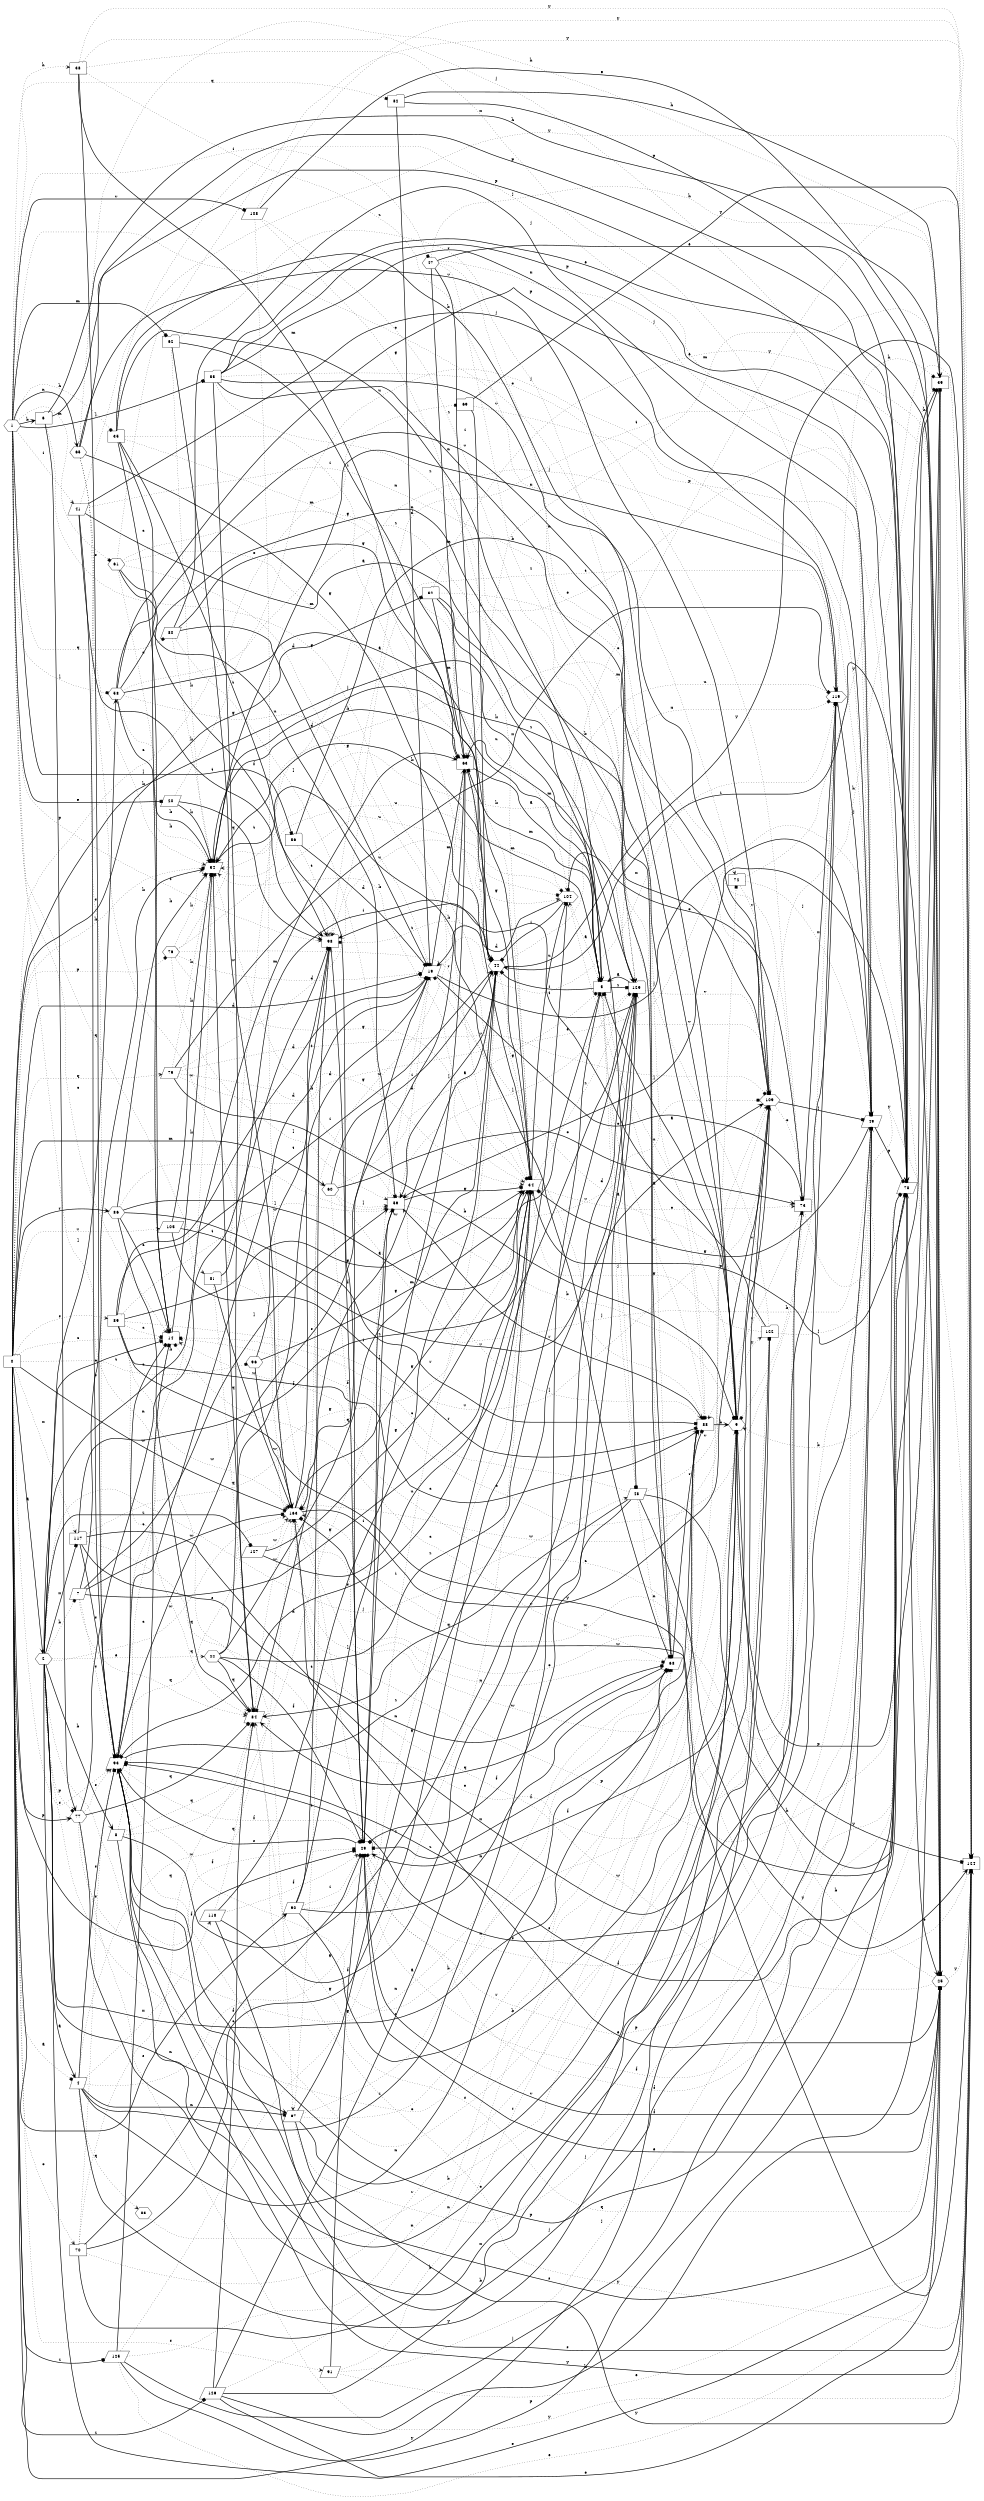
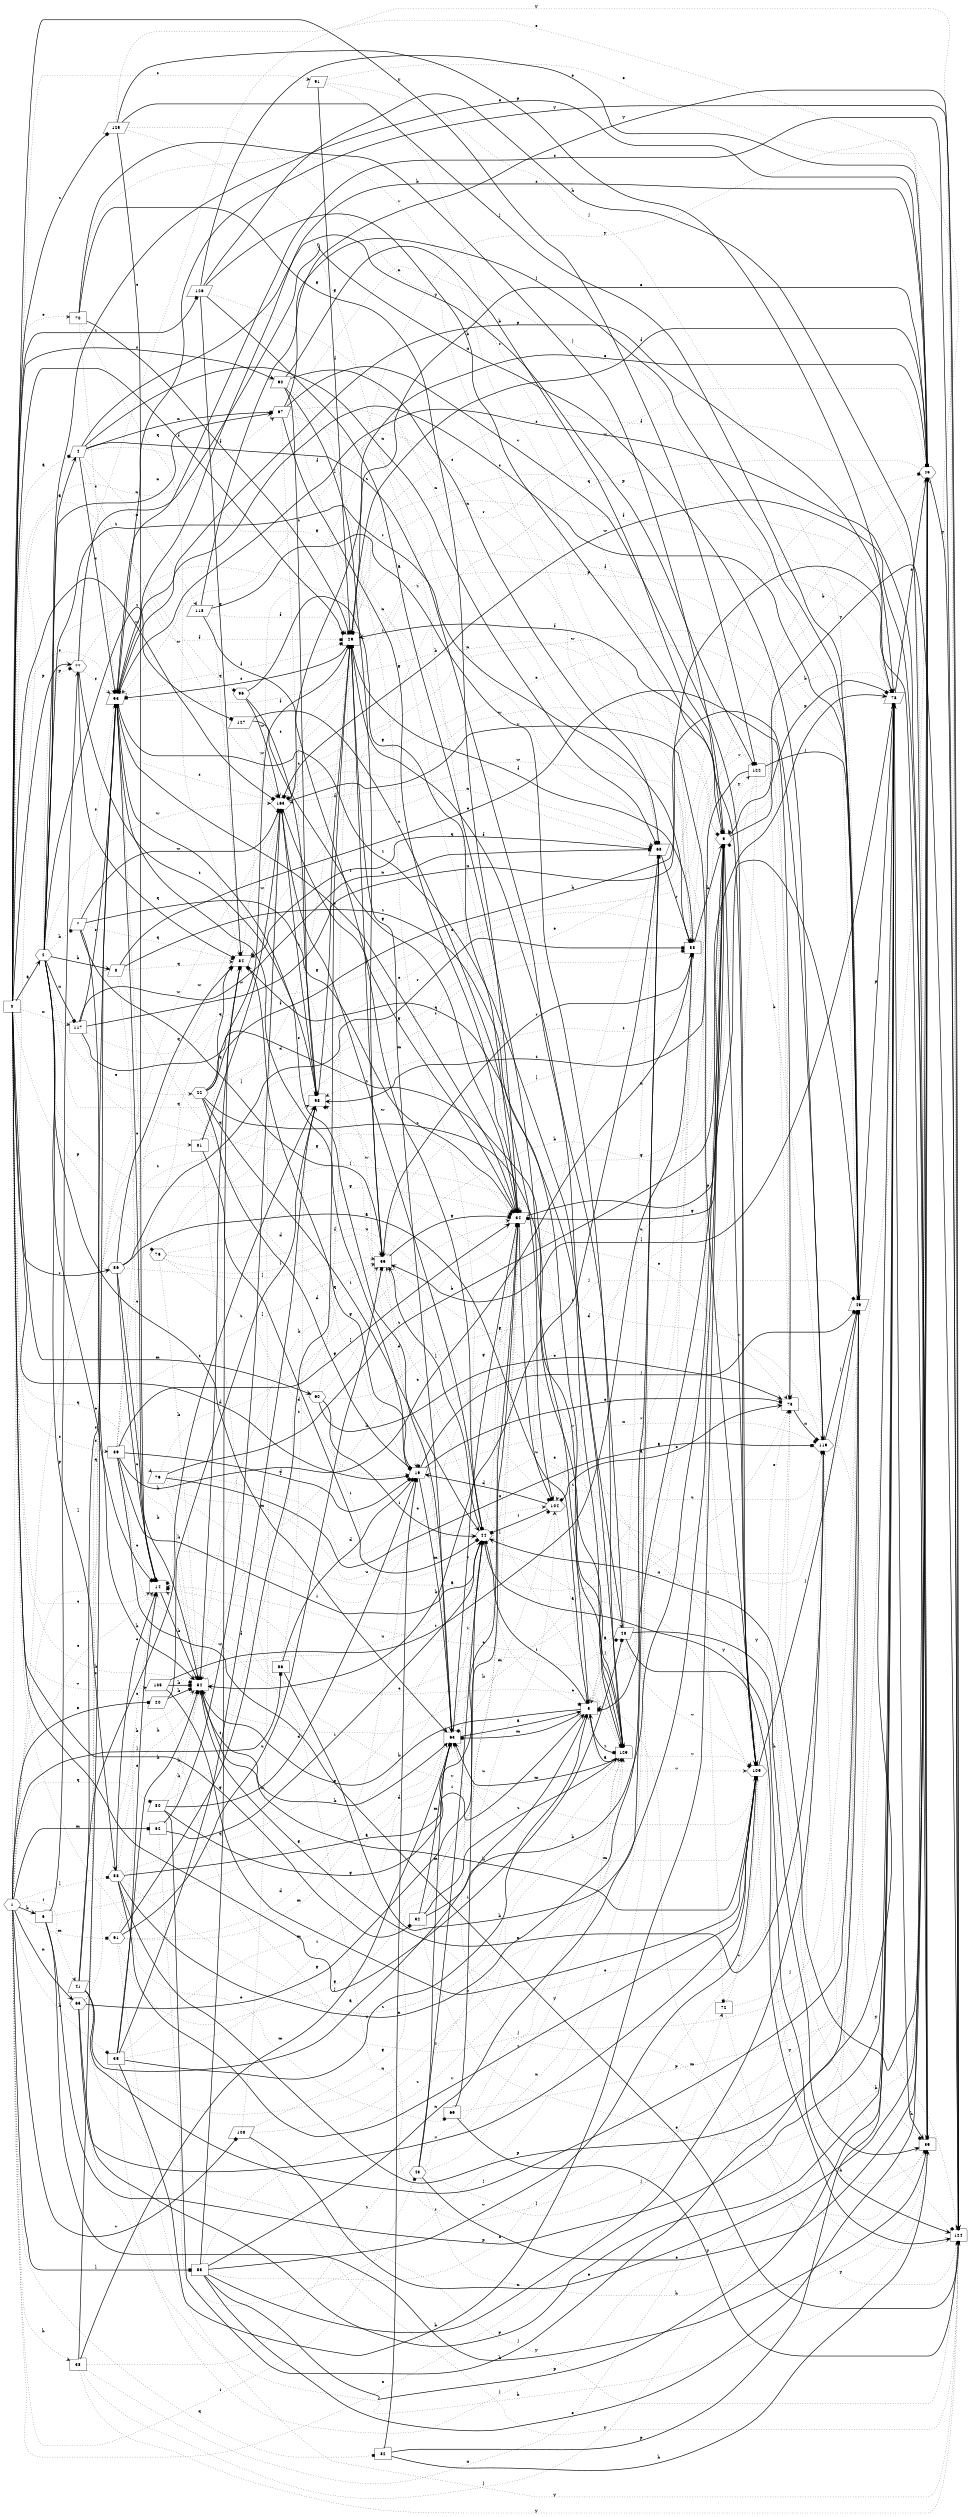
(431, 263) -> (418, 2172)
none -> (910, 817)
(213, 868) -> (200, 1685)
(865, 1265) -> (854, 988)
(330, 1887) -> (317, 461)
(967, 1932) -> (955, 1351)
(233, 2021) -> (221, 604)
(144, 2213) -> none
